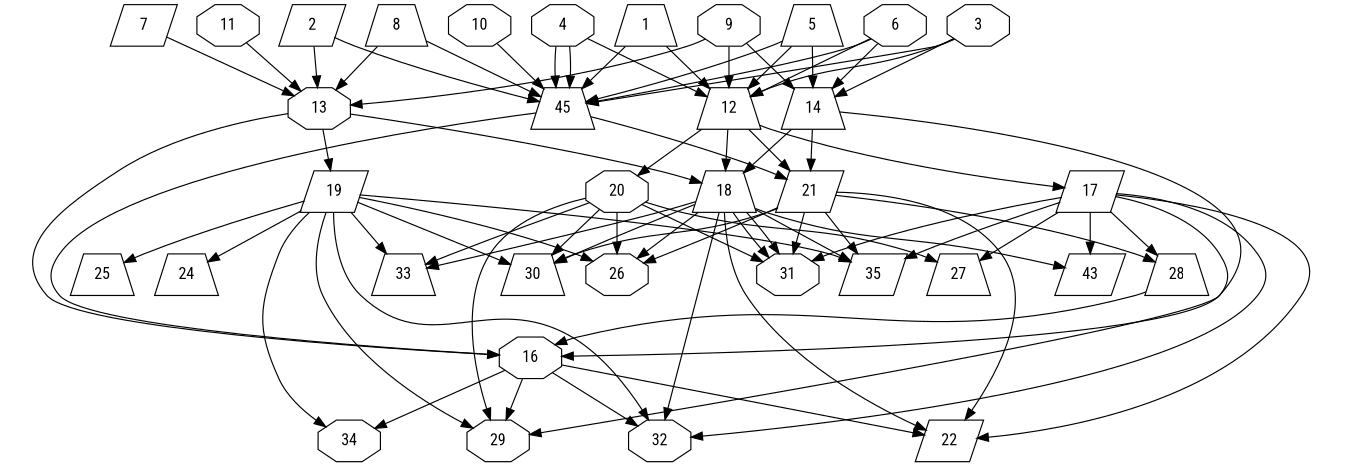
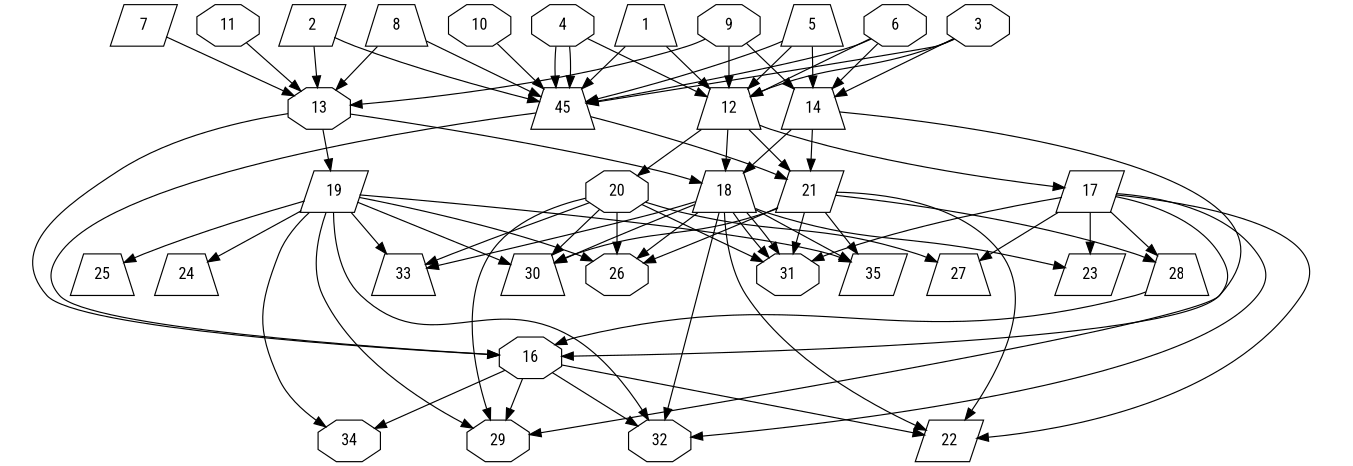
(988, 227) -> none
(1090, 275) -> (1090, 275)
